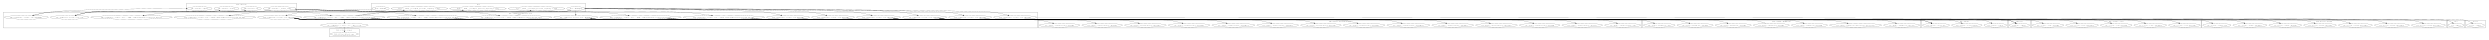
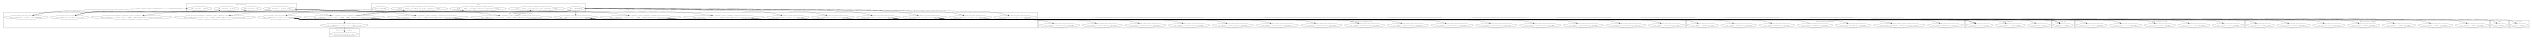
none -> (1233, 25)
